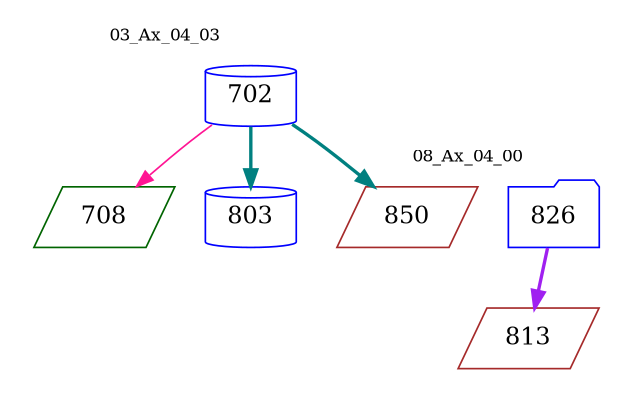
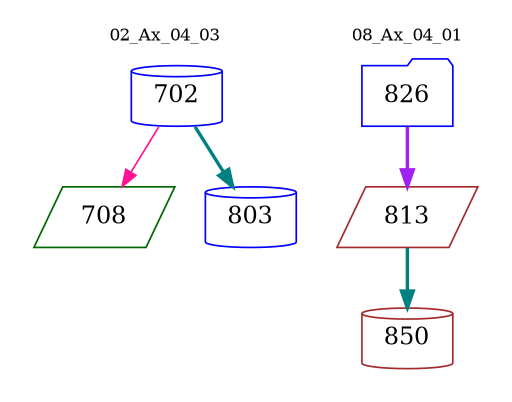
(165, 36) -> (165, 36)
(334, 154) -> (407, 269)
(468, 157) -> (407, 36)
(407, 217) -> (407, 338)
